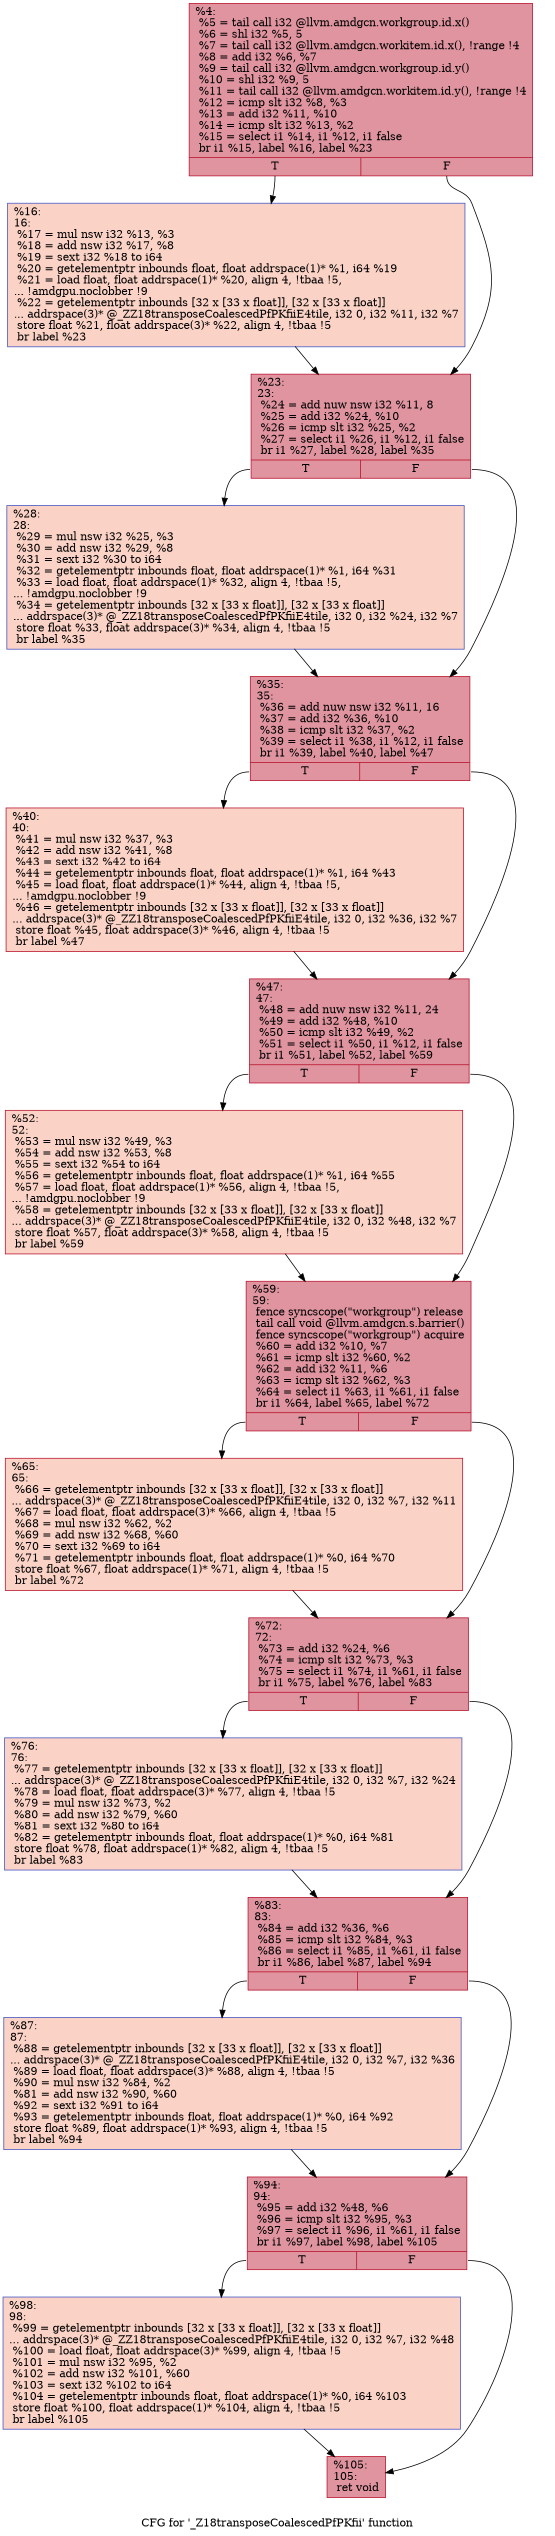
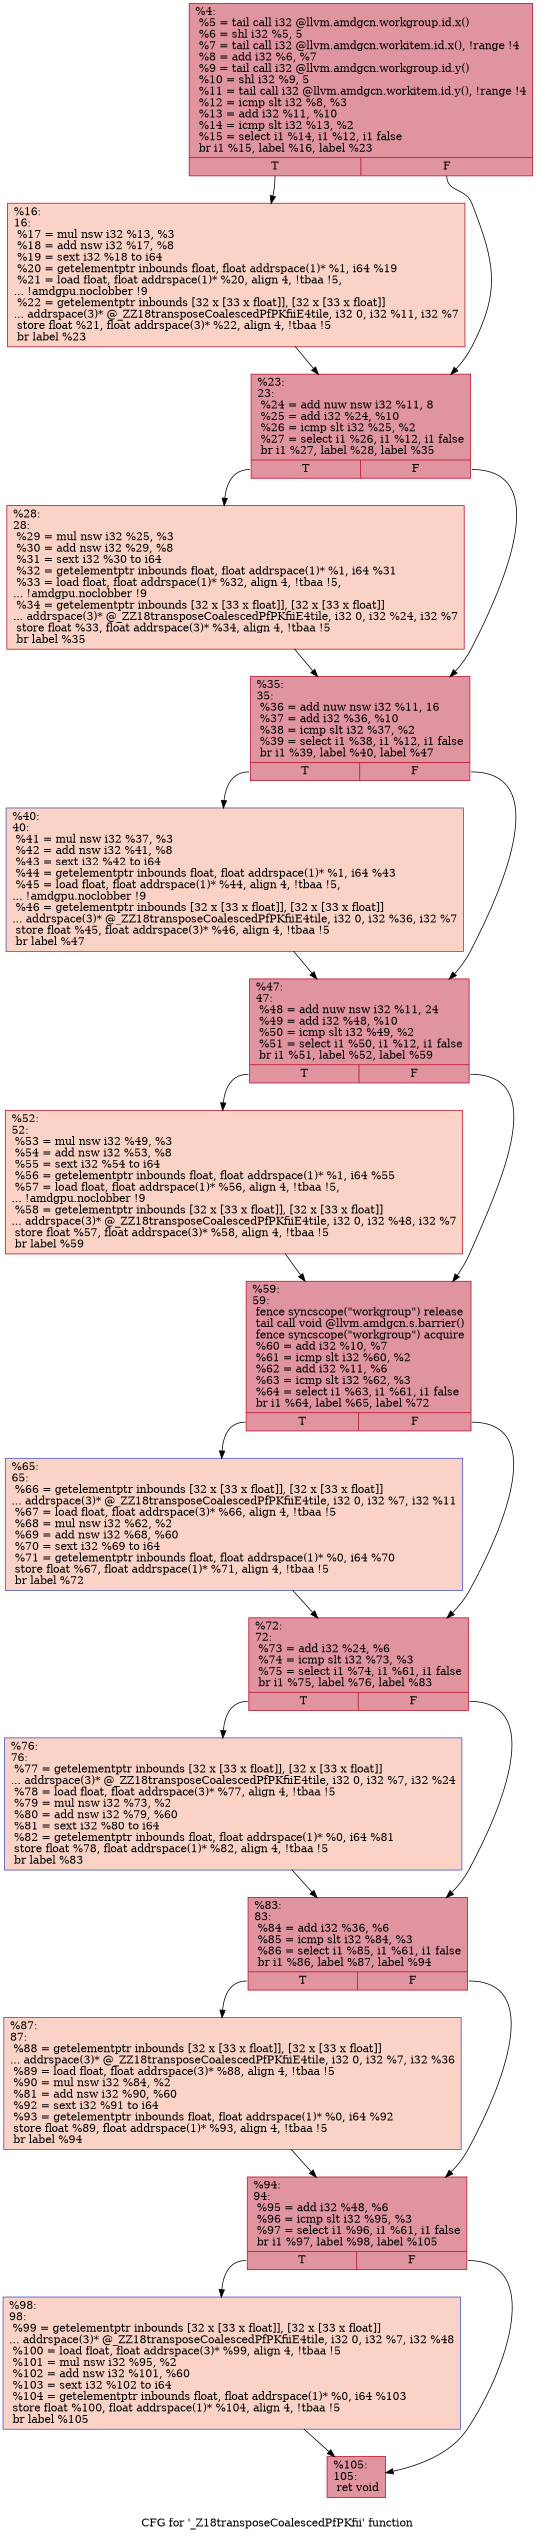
(236, 275) -> (236, 275)
(236, 577) -> (236, 577)
(235, 880) -> (235, 880)
(234, 1524) -> (234, 1524)
